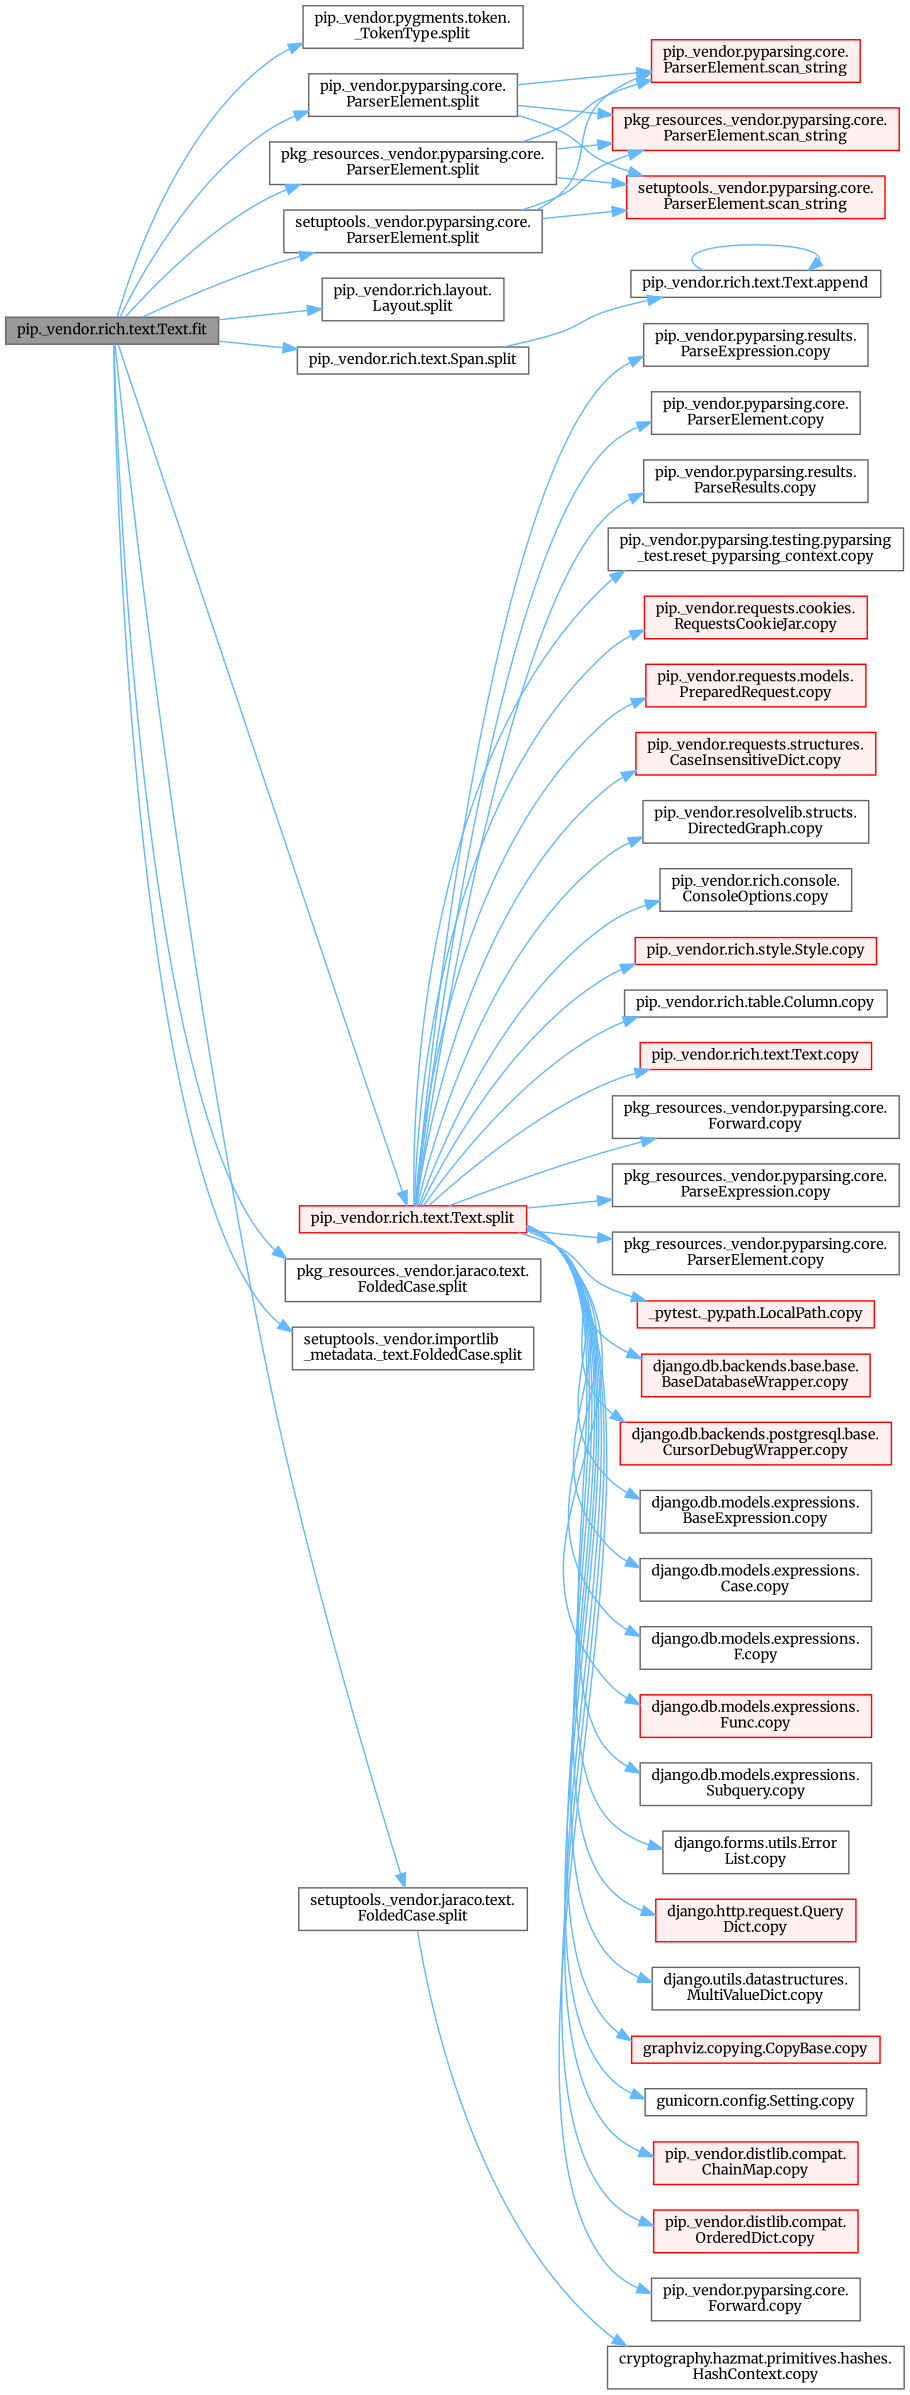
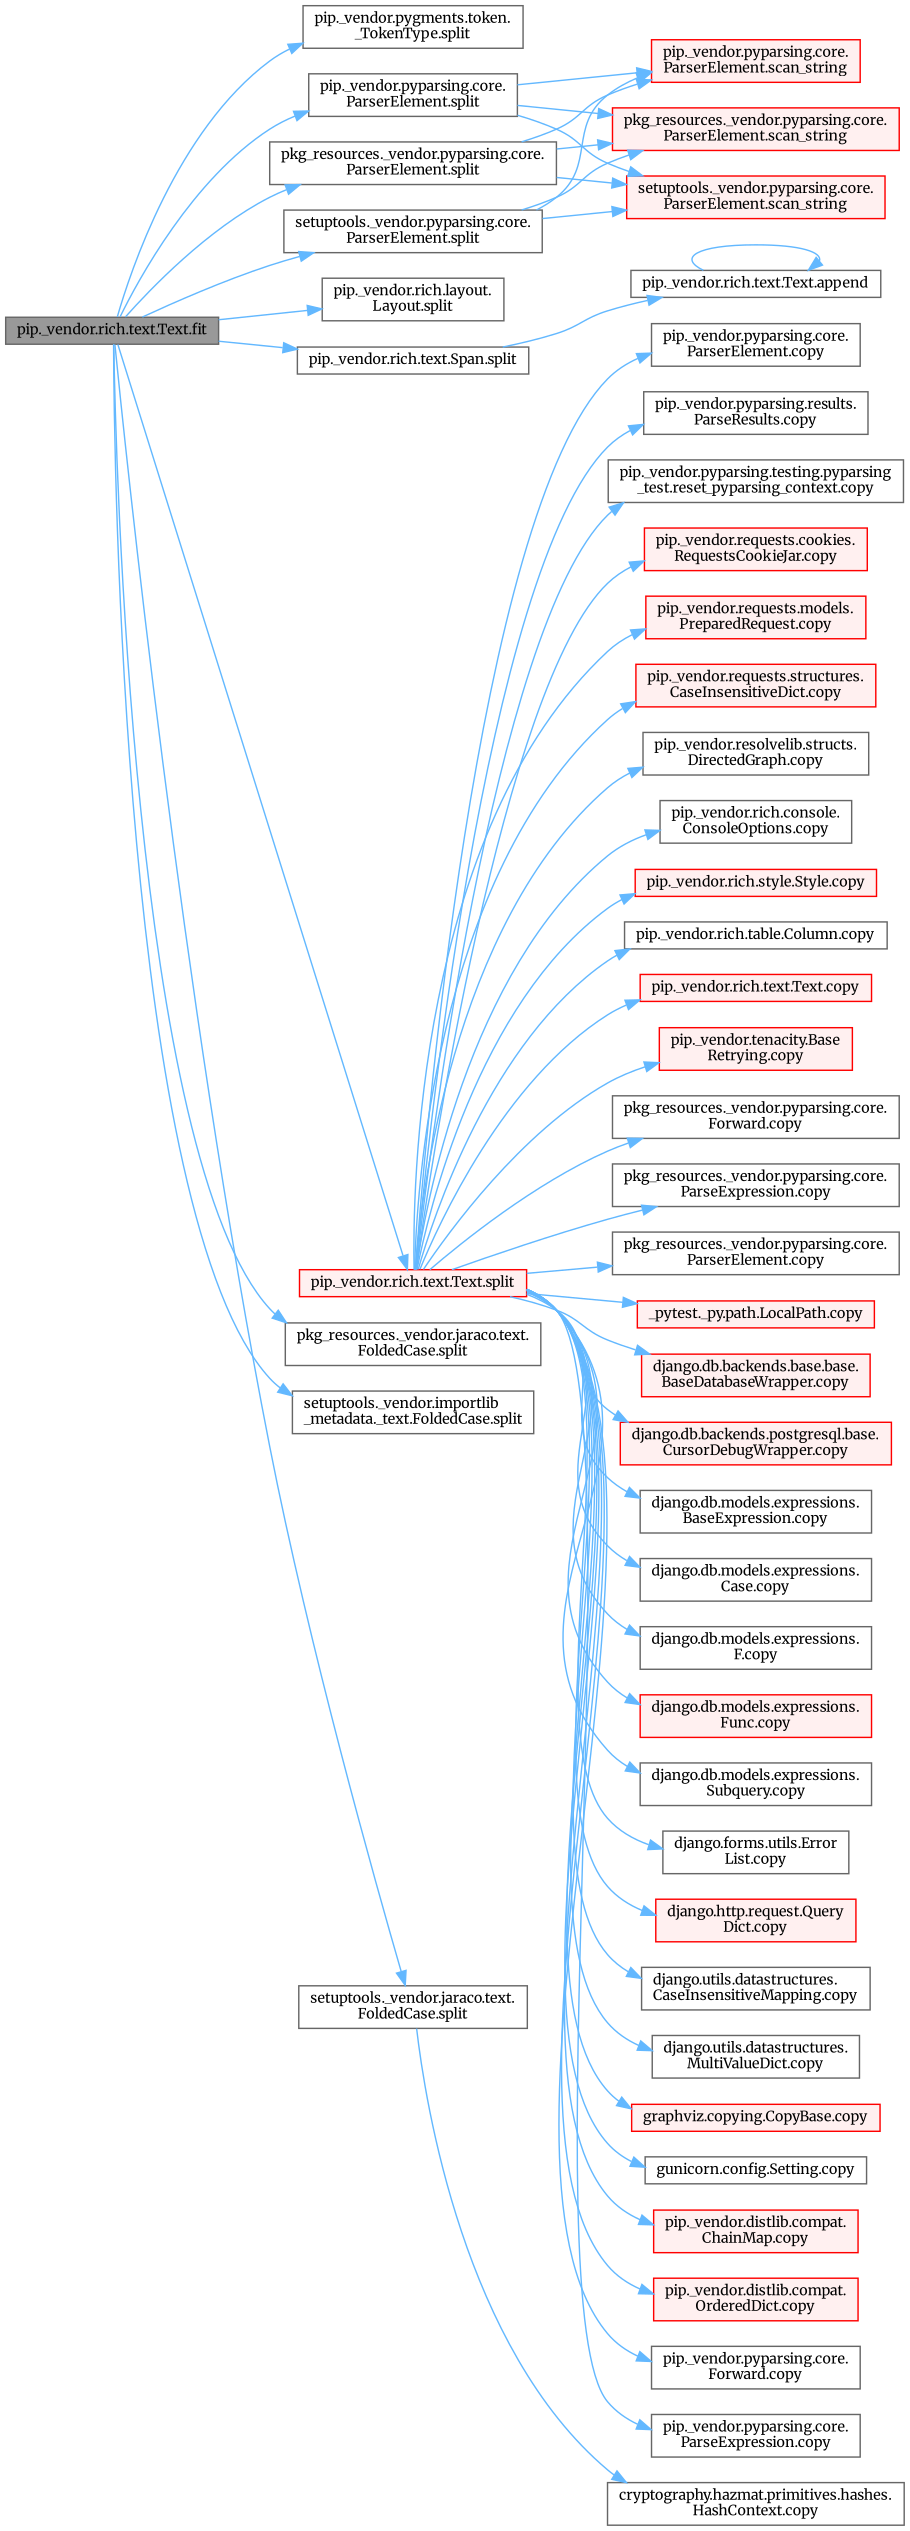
(756, 345) -> (756, 2436)
none -> (756, 1049)
none -> (756, 1989)
